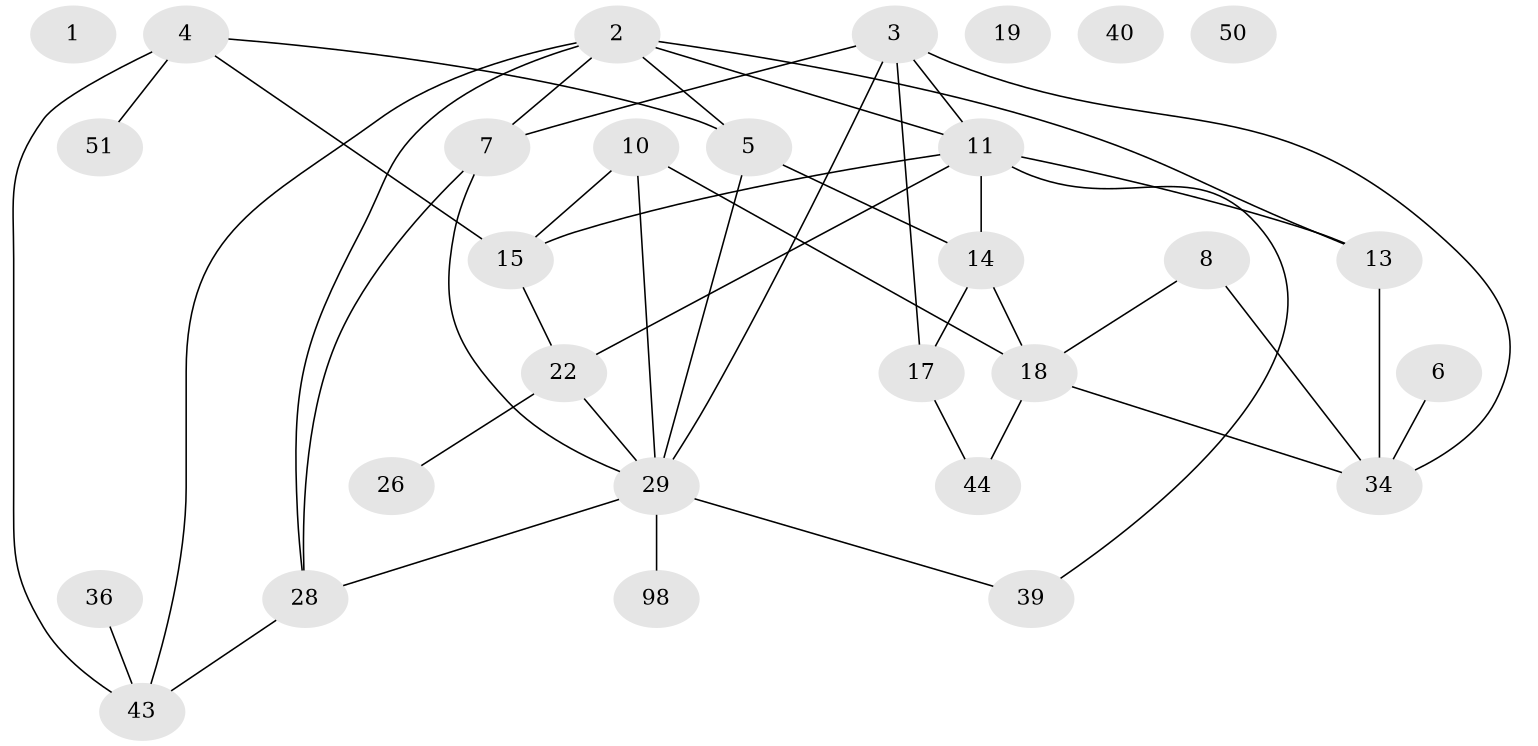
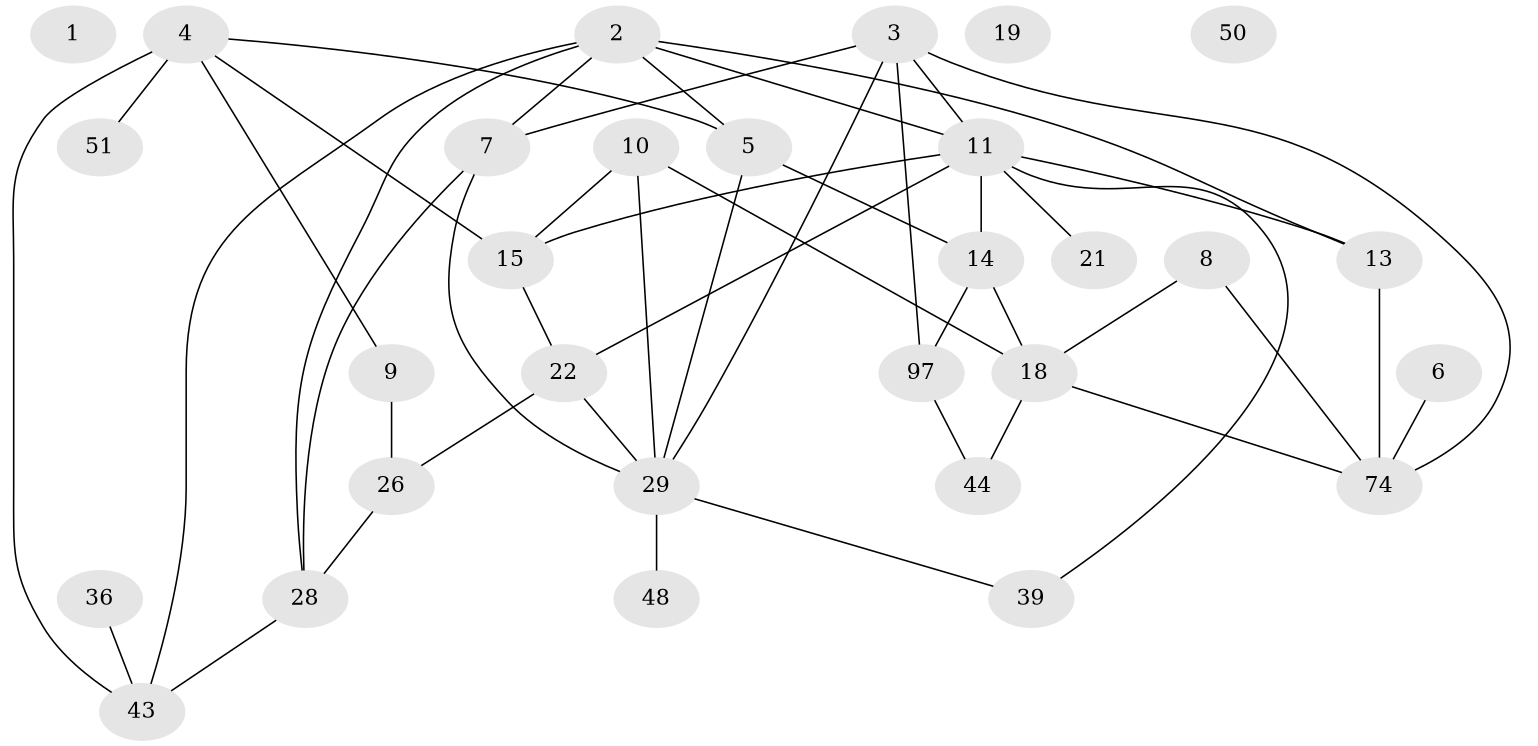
(1121, 34) -> none
none -> (1094, 260)
none -> (392, 373)
(922, 373) -> (922, 373)
(1379, 486) -> (1379, 486)
(481, 543) -> (348, 543)
(657, 599) -> (657, 599)
